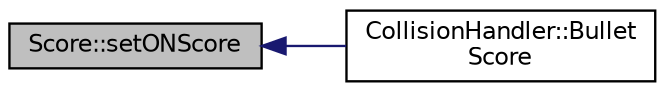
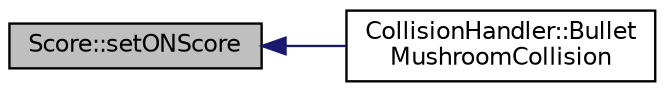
(501, 46) -> (501, 46)
